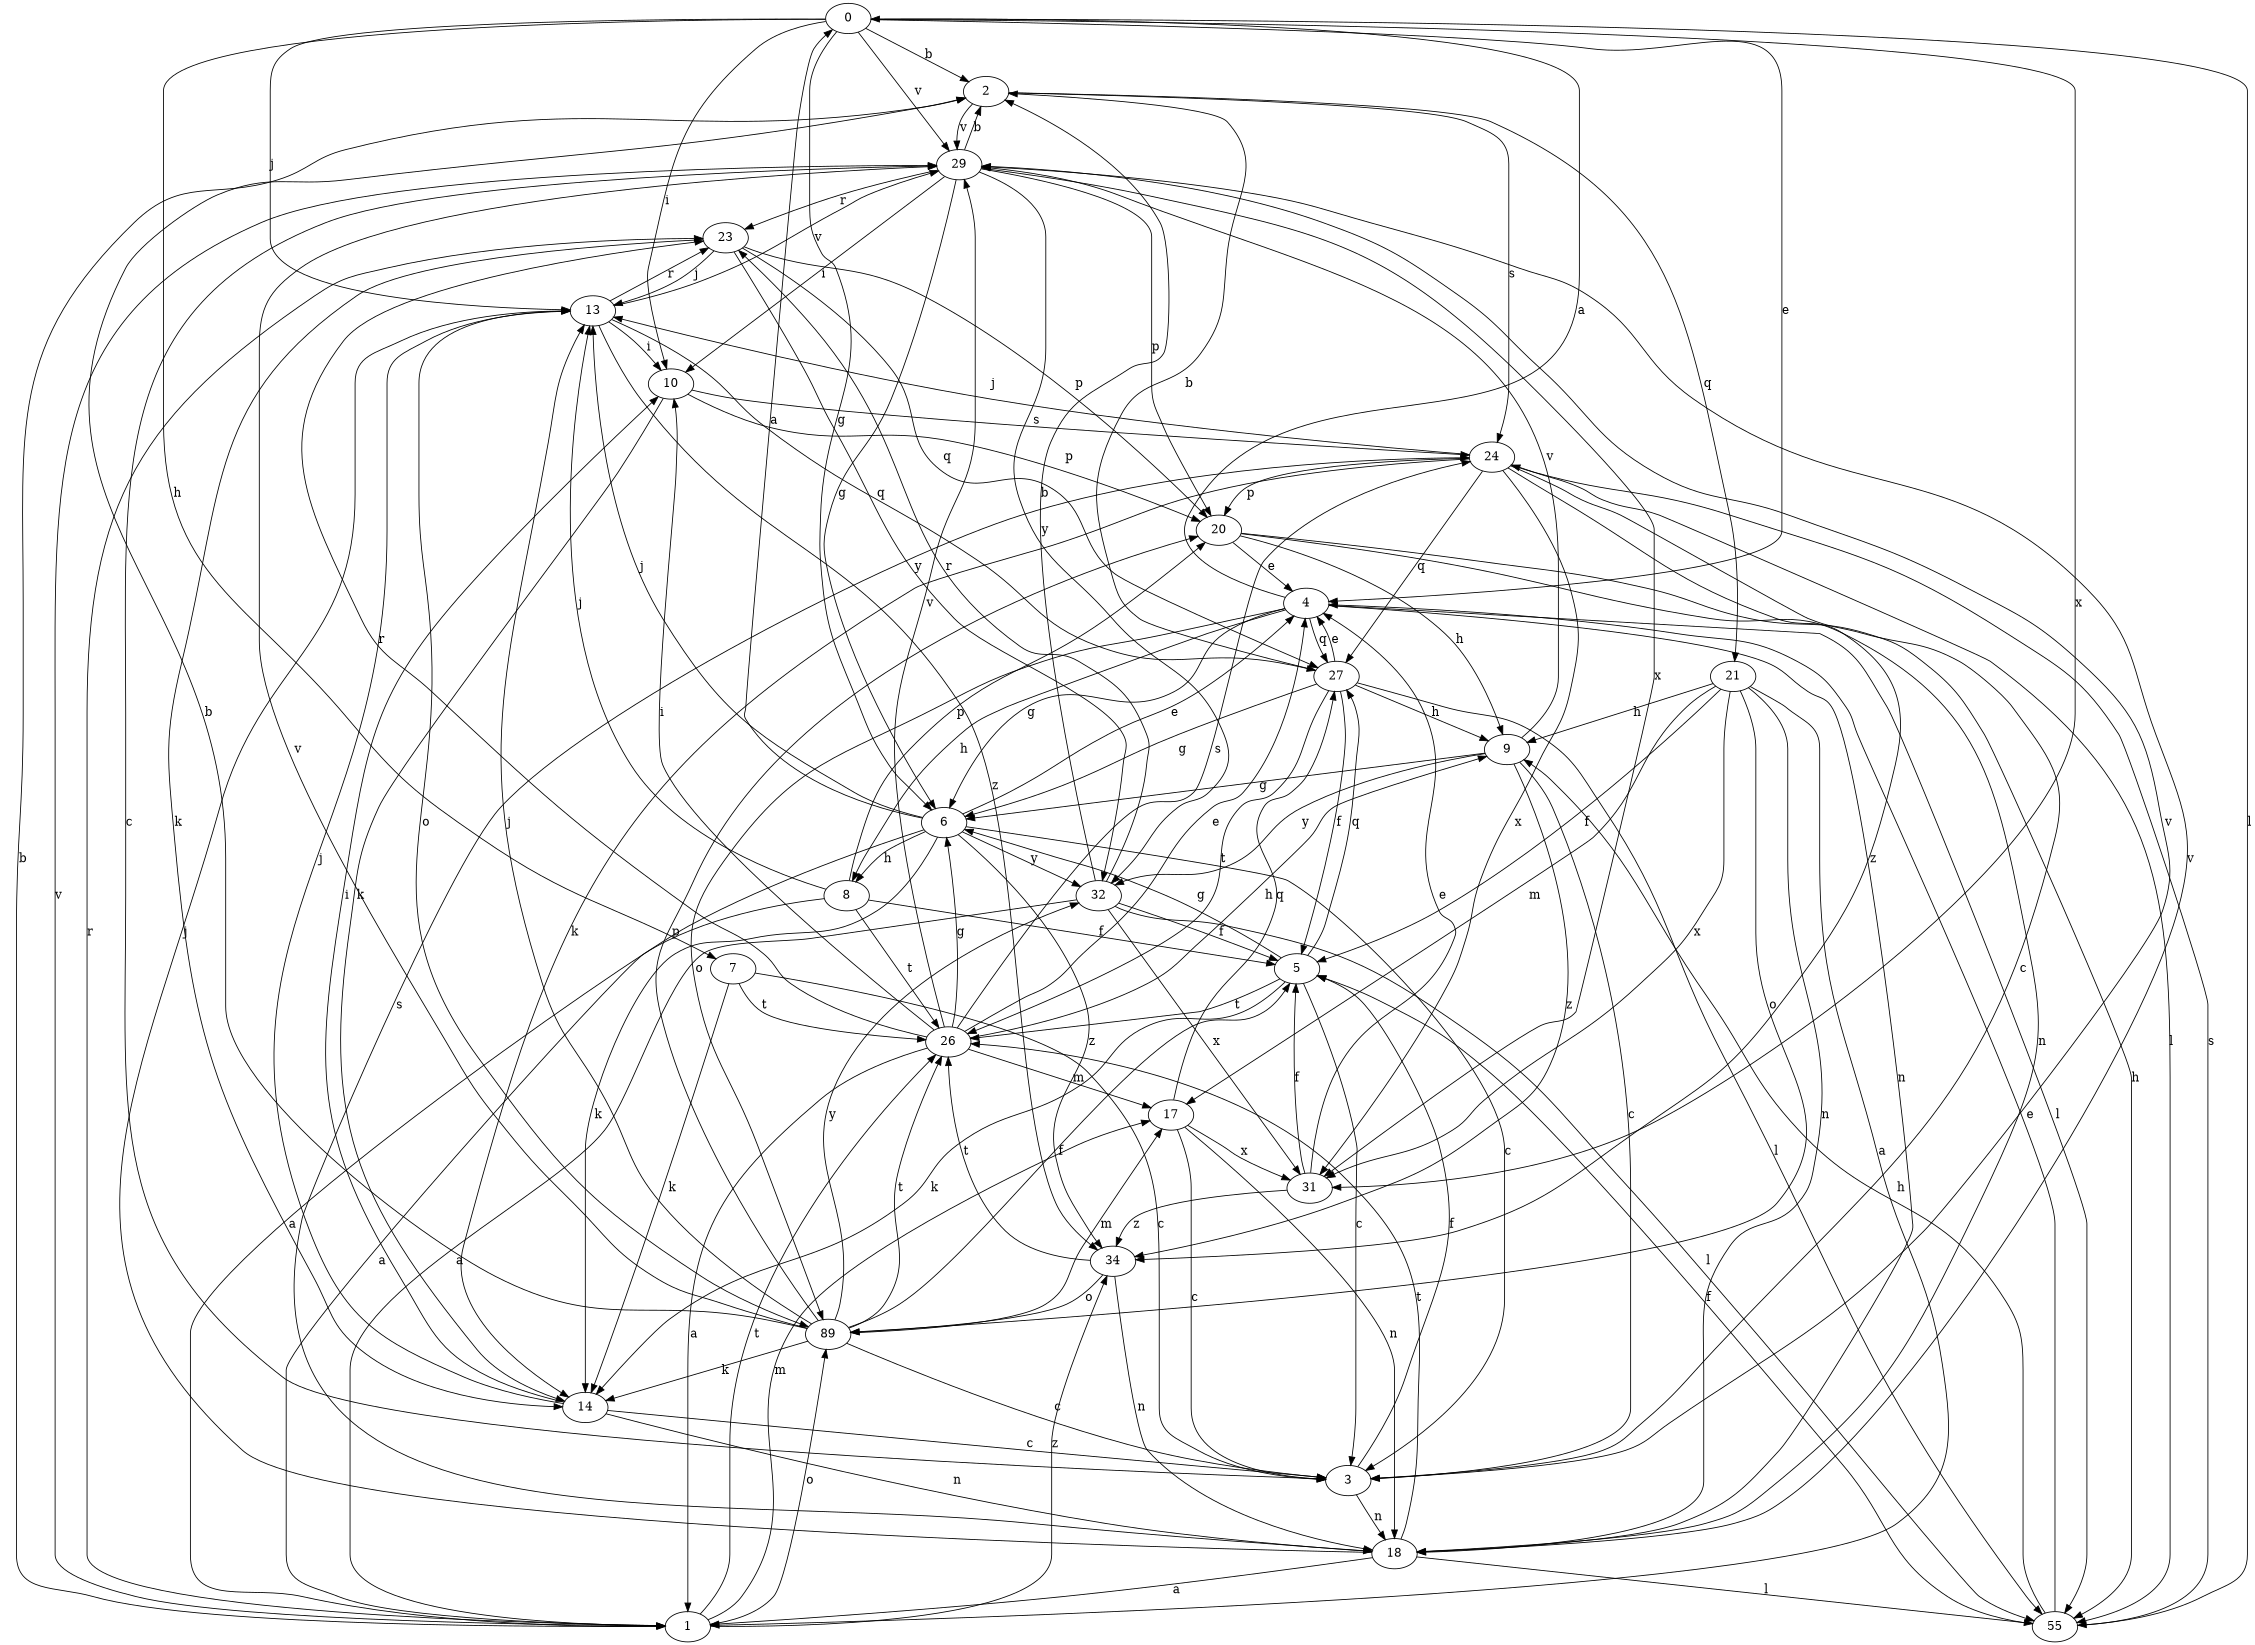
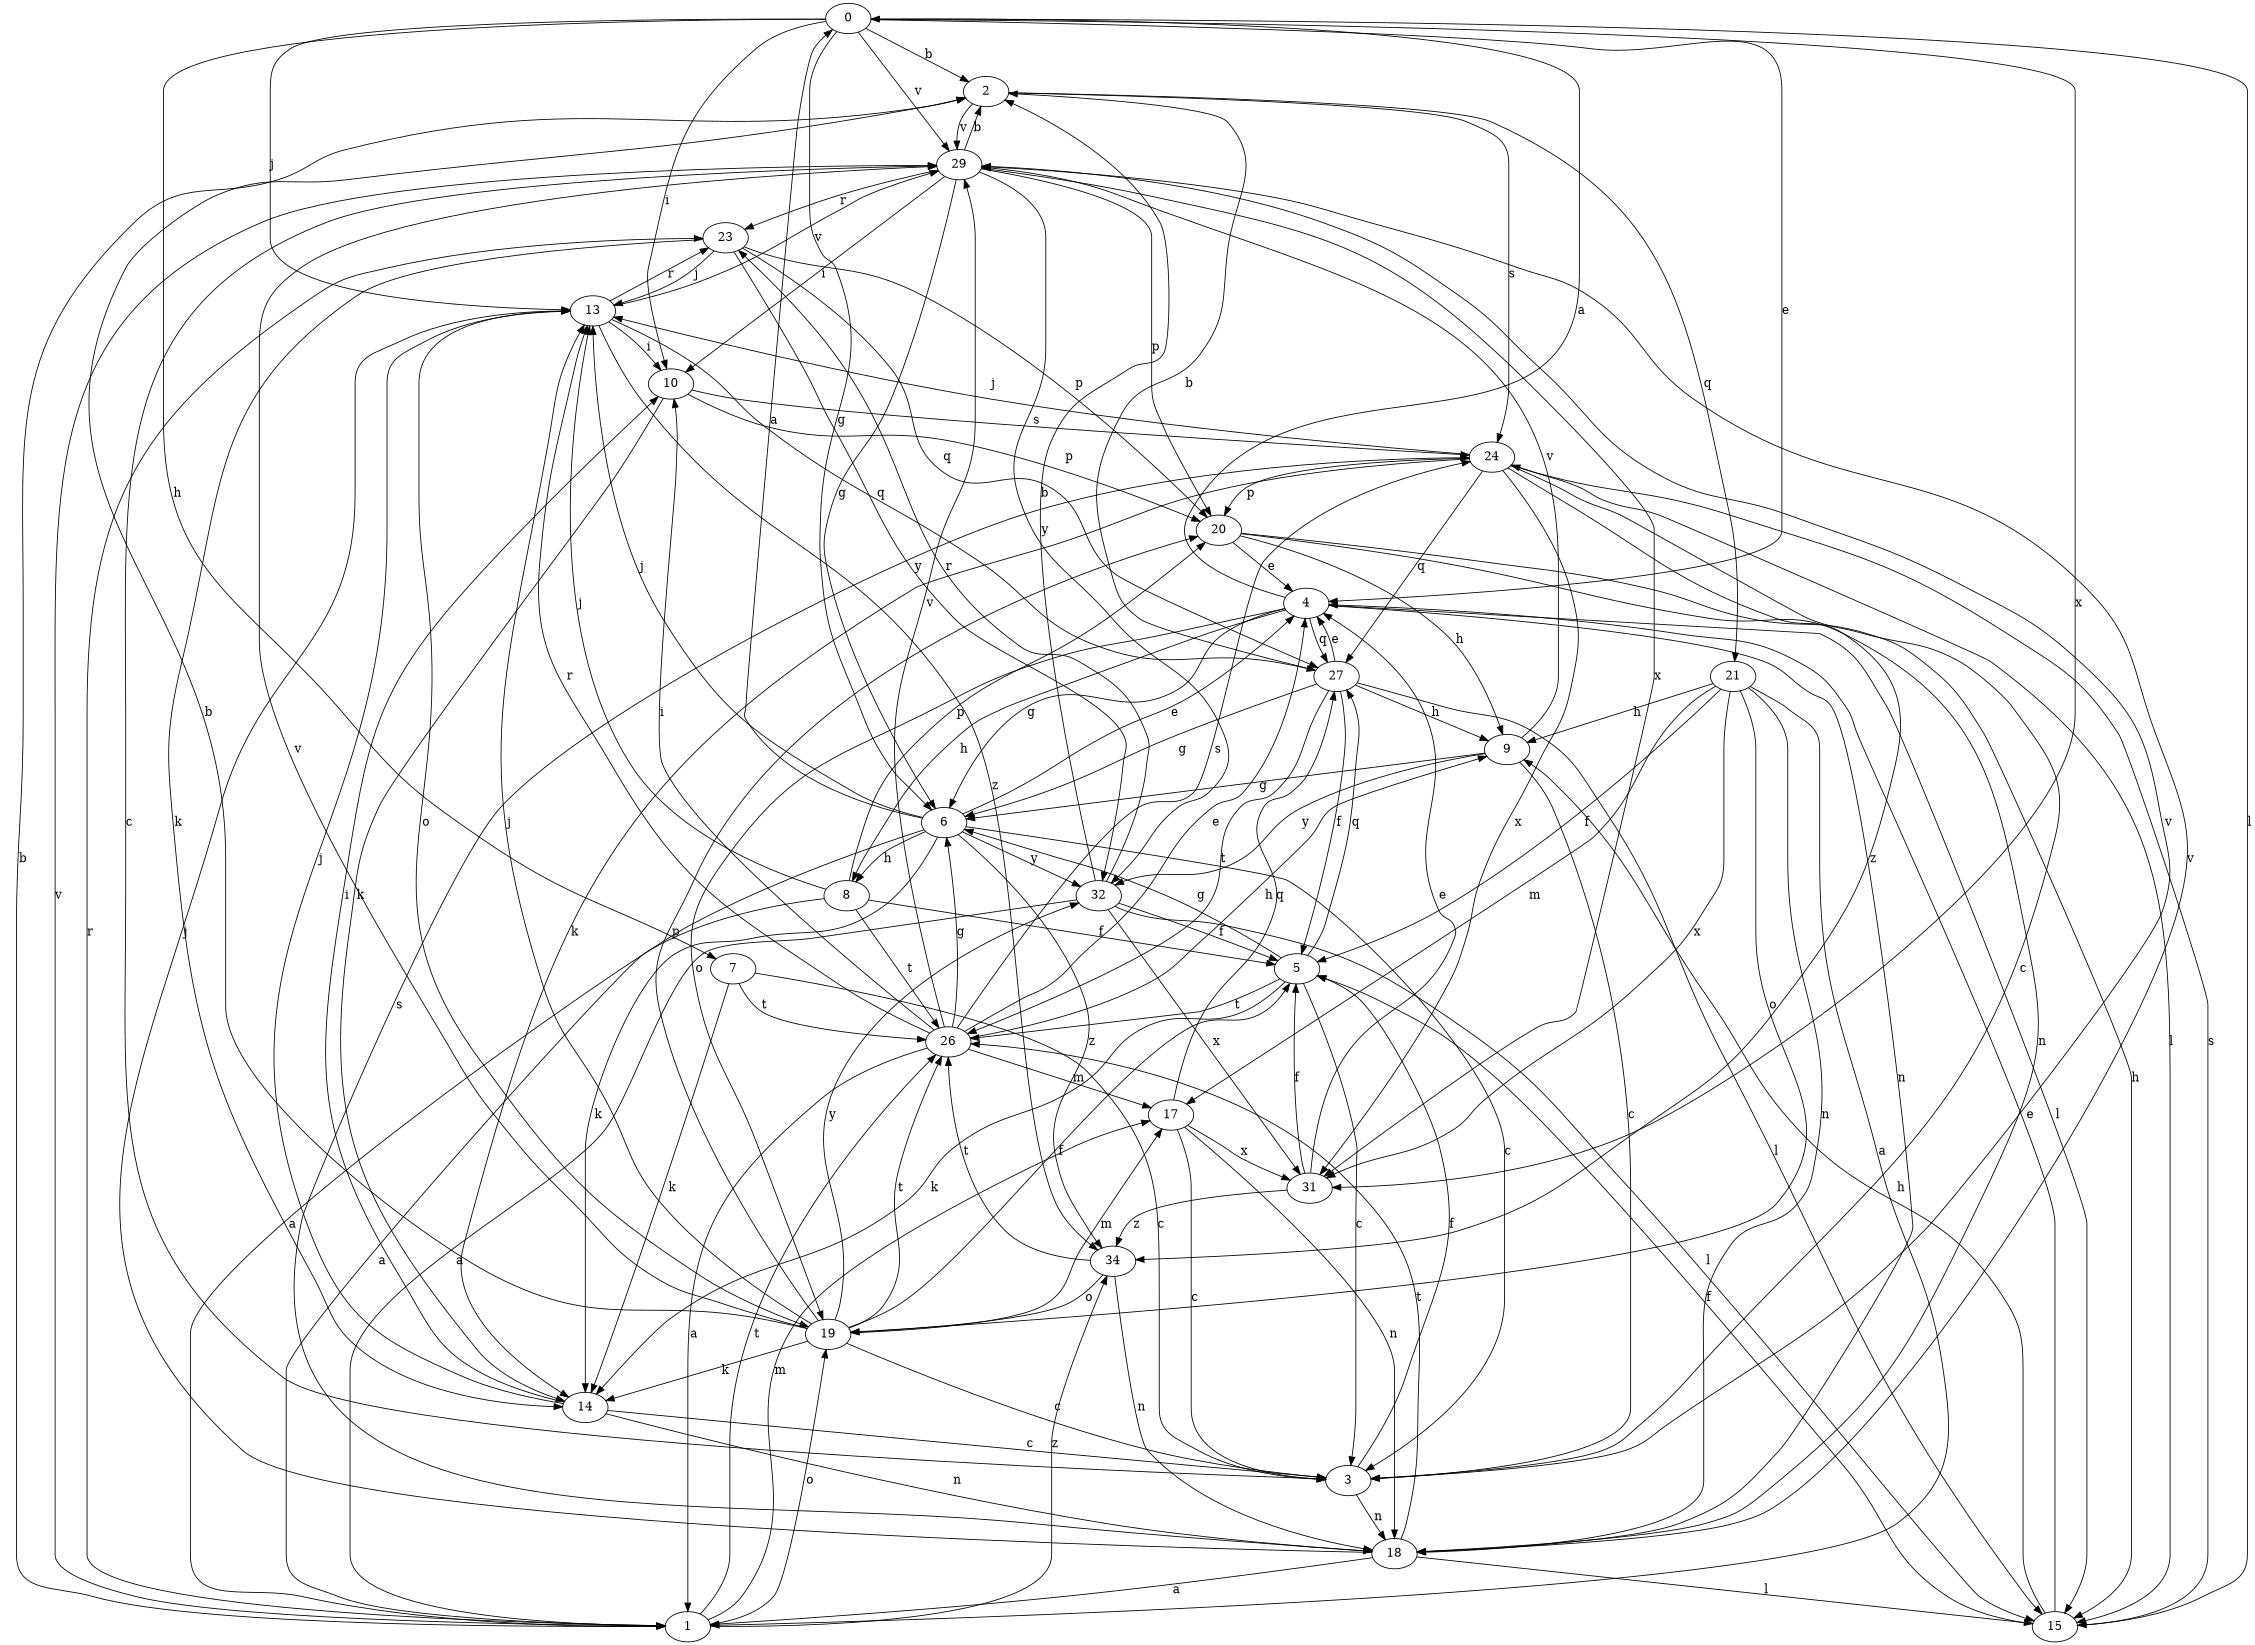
(373, 639) -> (604, 752)
(1516, 1107) -> none
(828, 1334) -> (828, 1334)
(2055, 1627) -> (2055, 1627)
